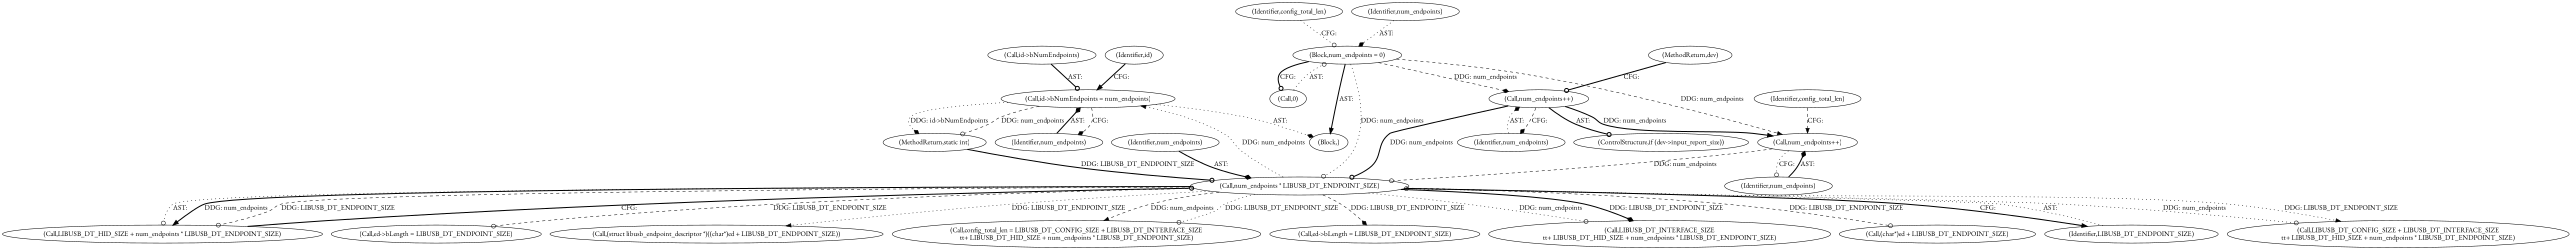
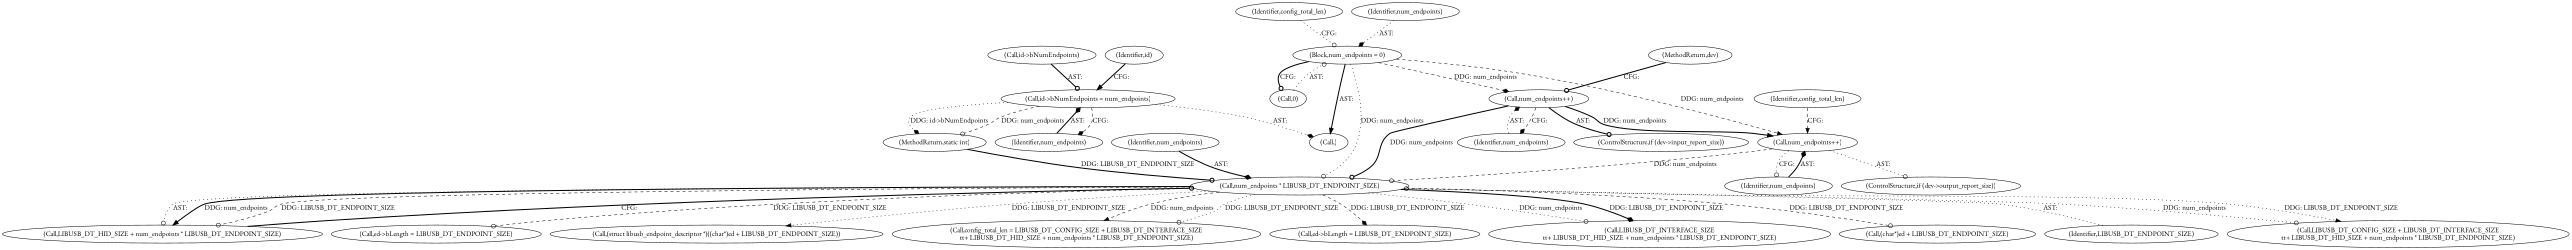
(1220, 132) -> none
(1329, 142) -> (1329, 142)
none -> (1931, 186)
(1897, 204) -> none
